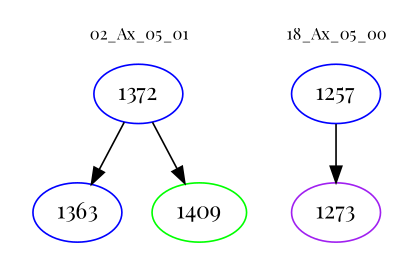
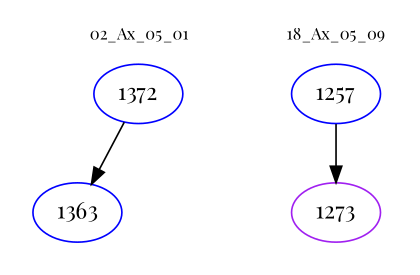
(337, 35) -> (337, 35)
(199, 212) -> none
